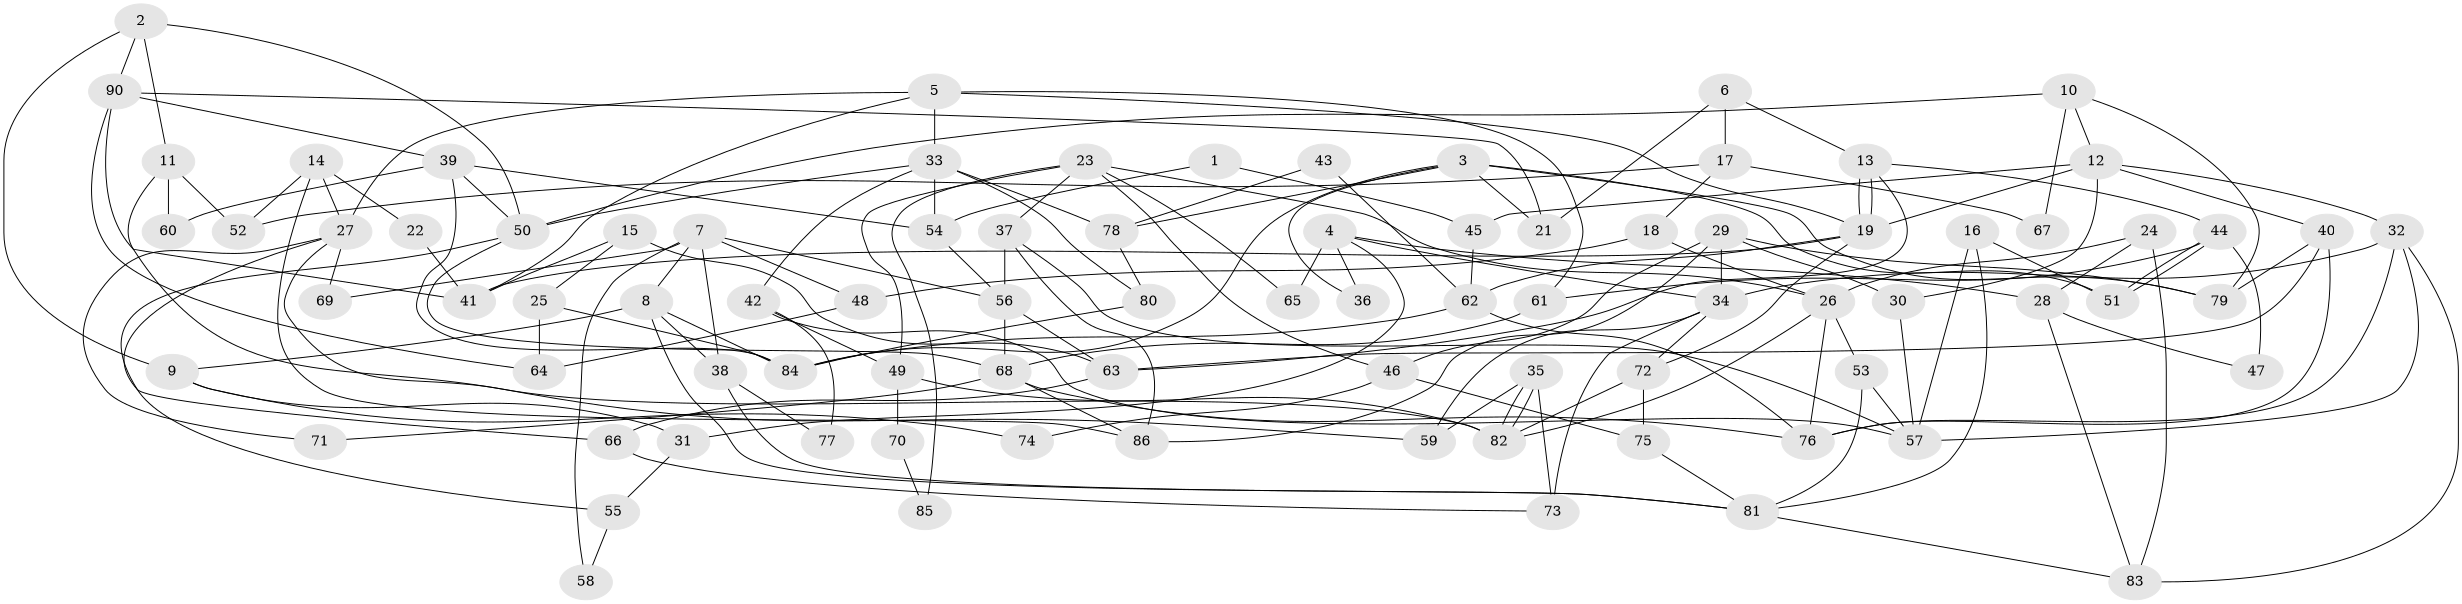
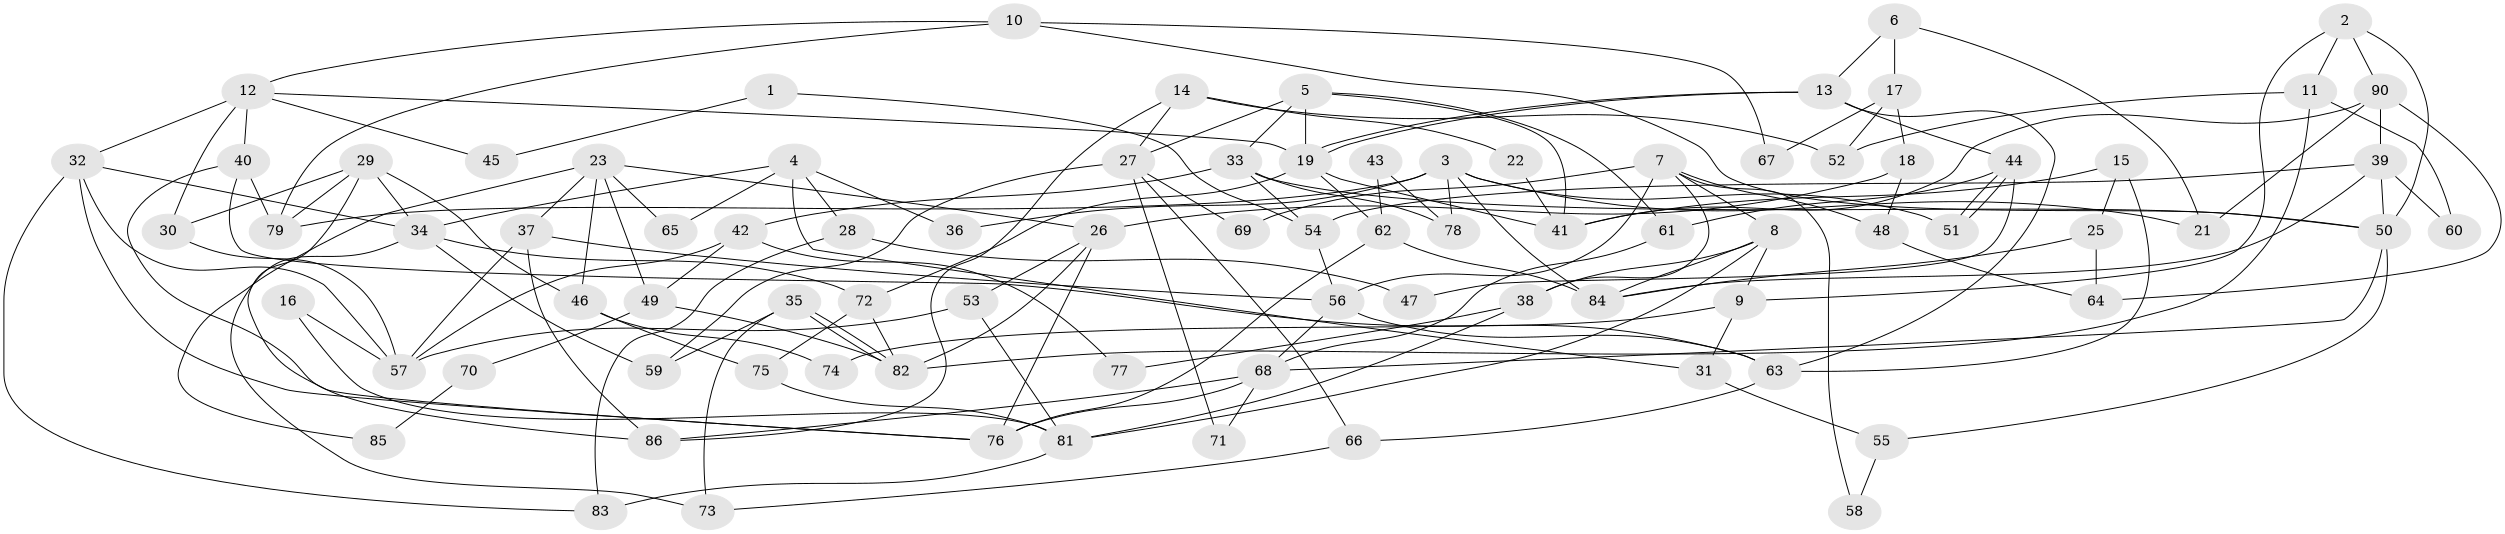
(2150, 232) -> none
(2035, 263) -> none
(1472, 268) -> none
(1149, 302) -> none
